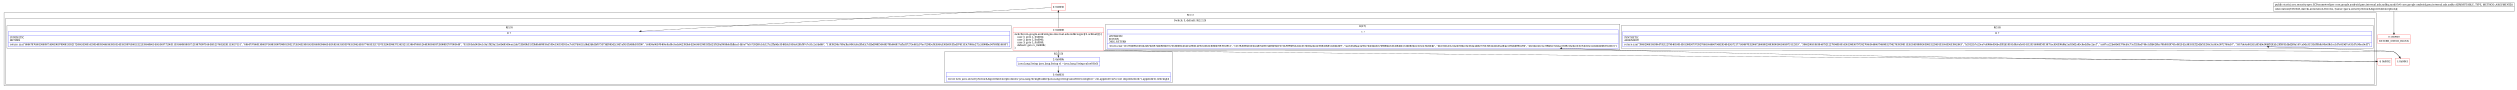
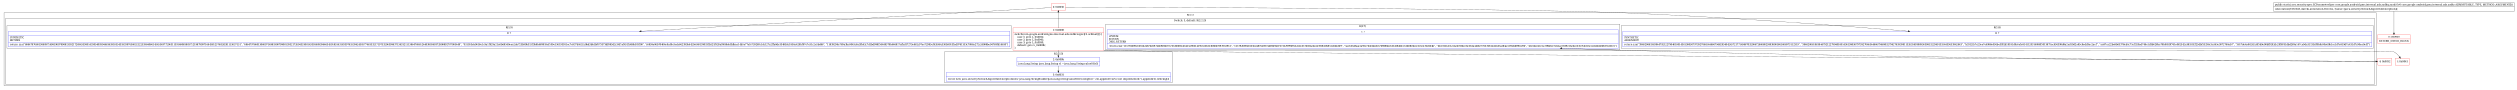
(1116, 36) -> (1114, 36)
(2349, 49) -> (1487, 10)
